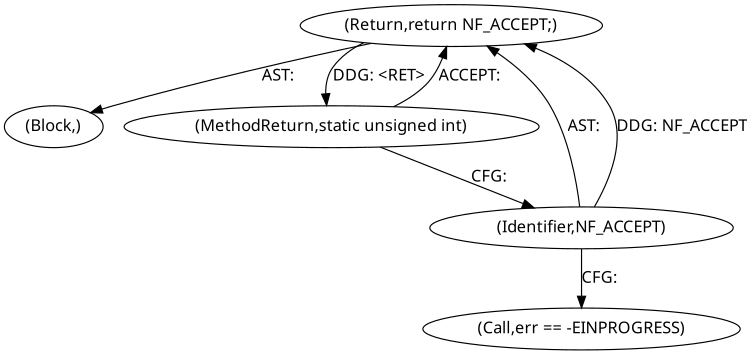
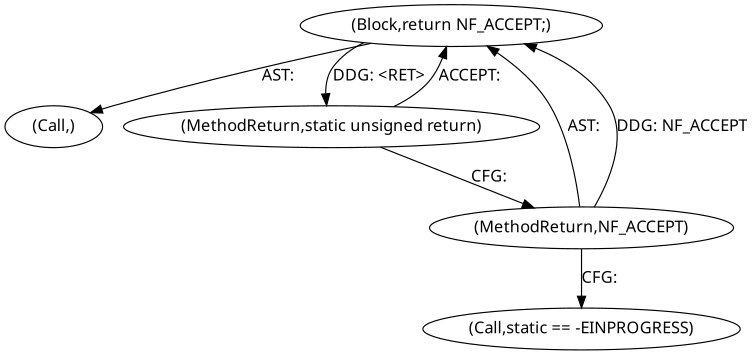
(451, 26) -> (451, 26)
(54, 127) -> (54, 127)
(332, 127) -> (332, 127)
(582, 228) -> (582, 228)
(582, 329) -> (582, 329)
